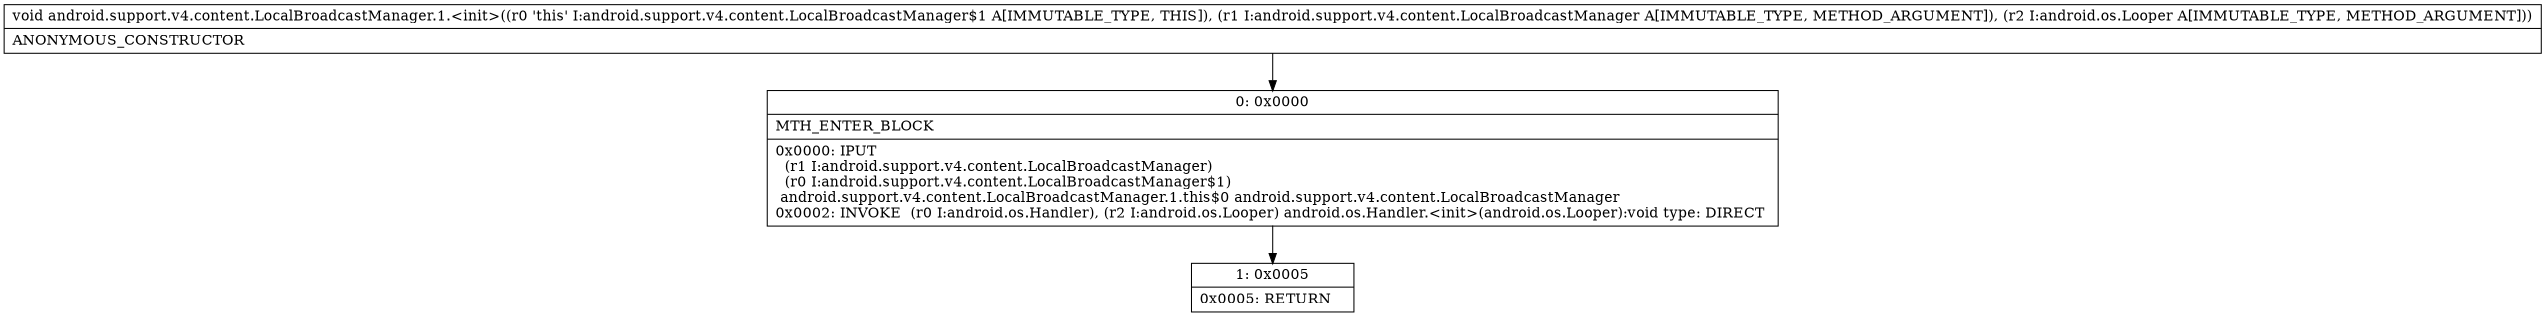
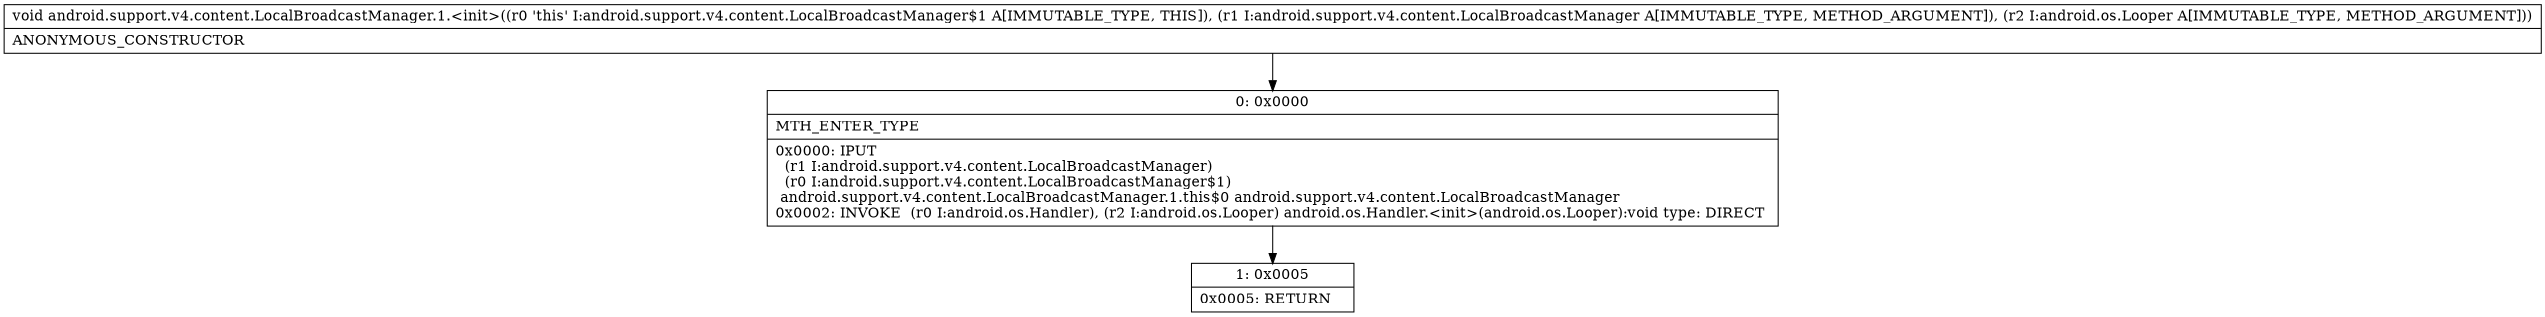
(855, 126) -> (848, 126)
